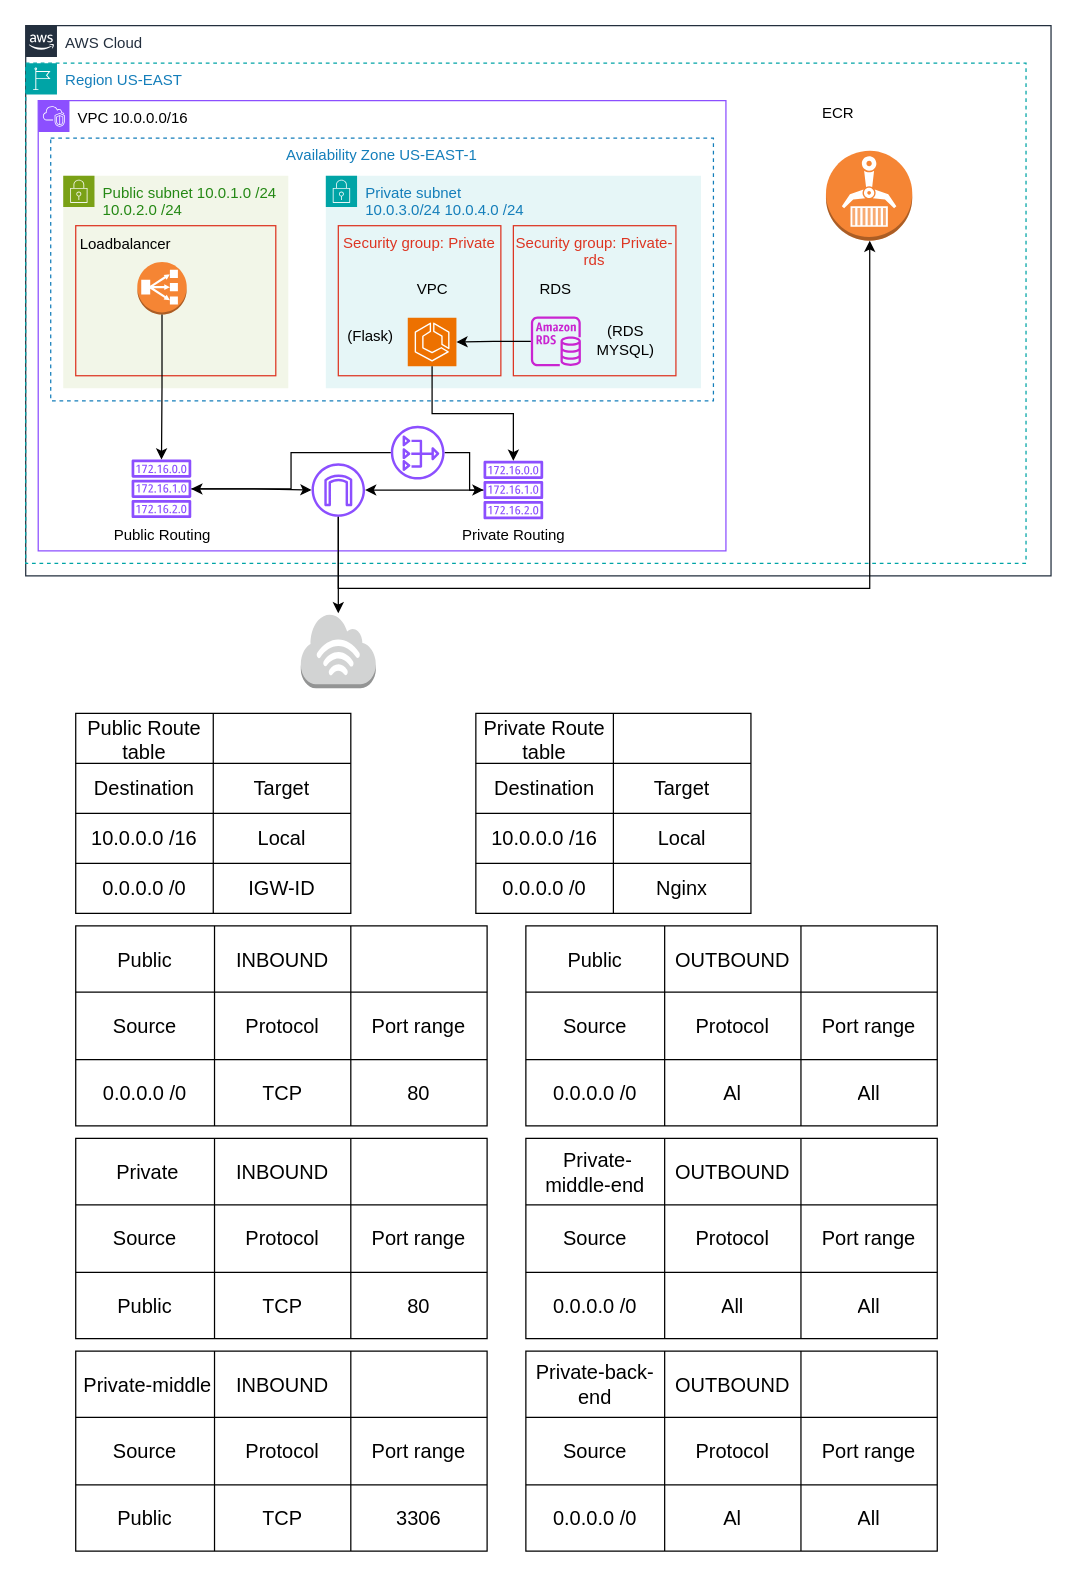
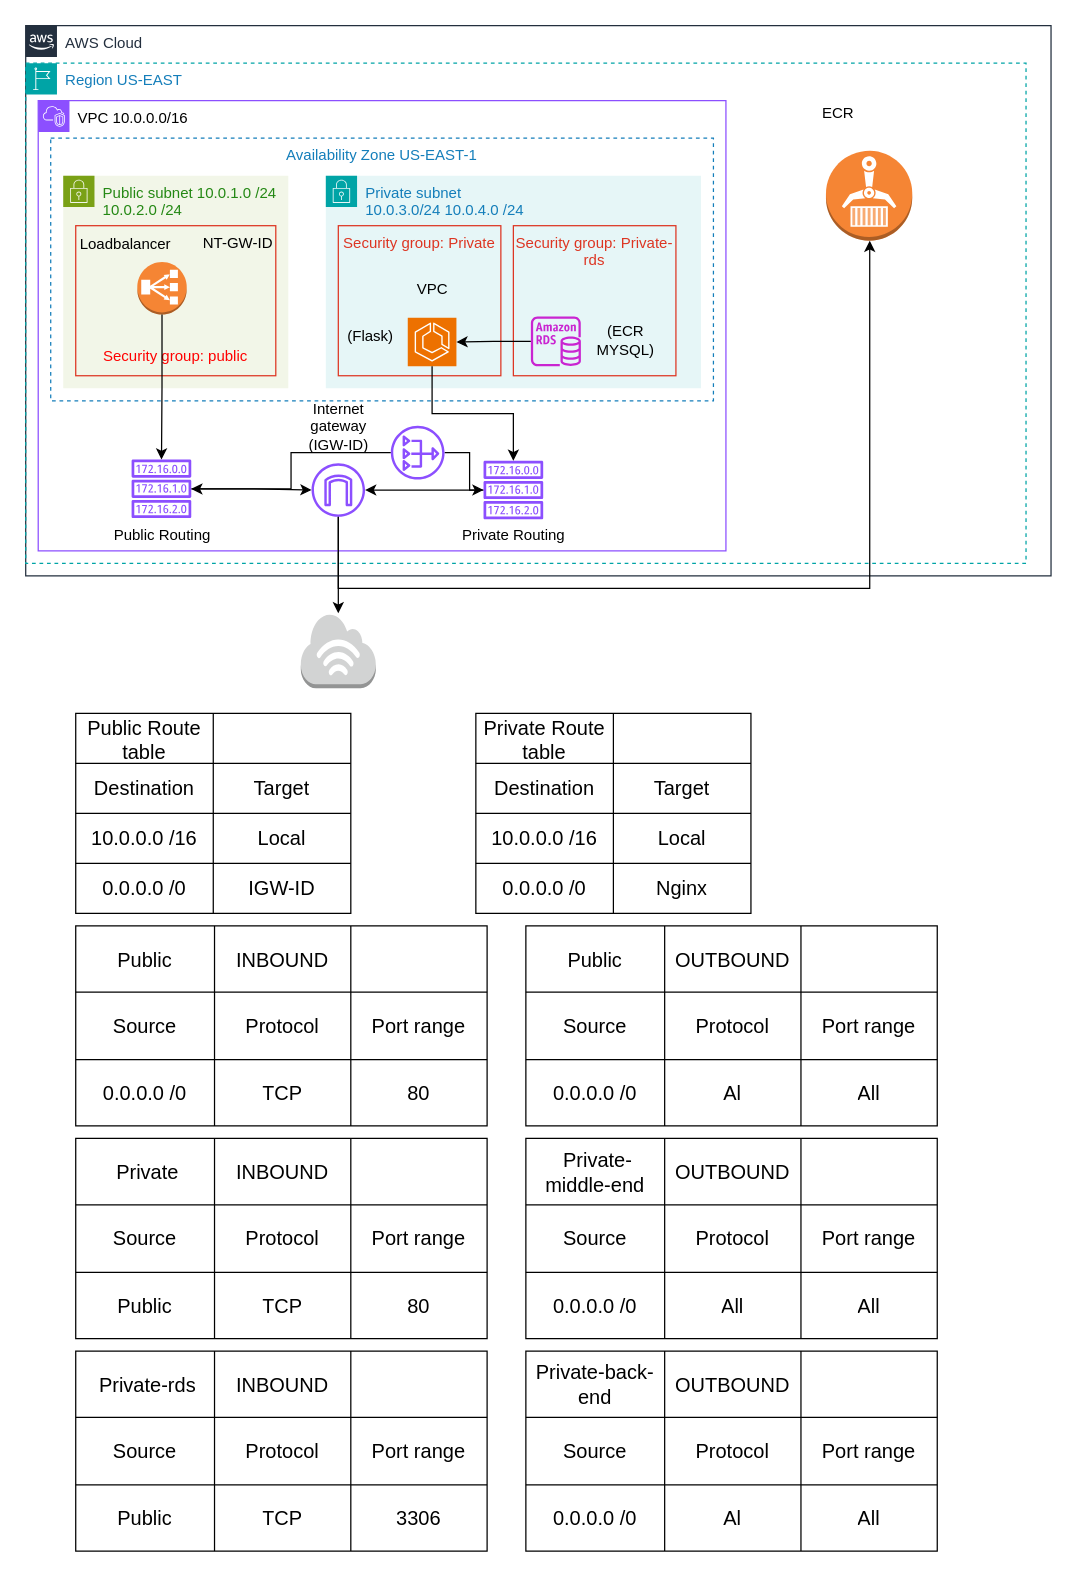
none -> (238, 243)
(556, 289) -> none
(626, 341) -> (626, 341)
none -> (176, 357)
none -> (338, 427)
(145, 1384) -> (145, 1384)
